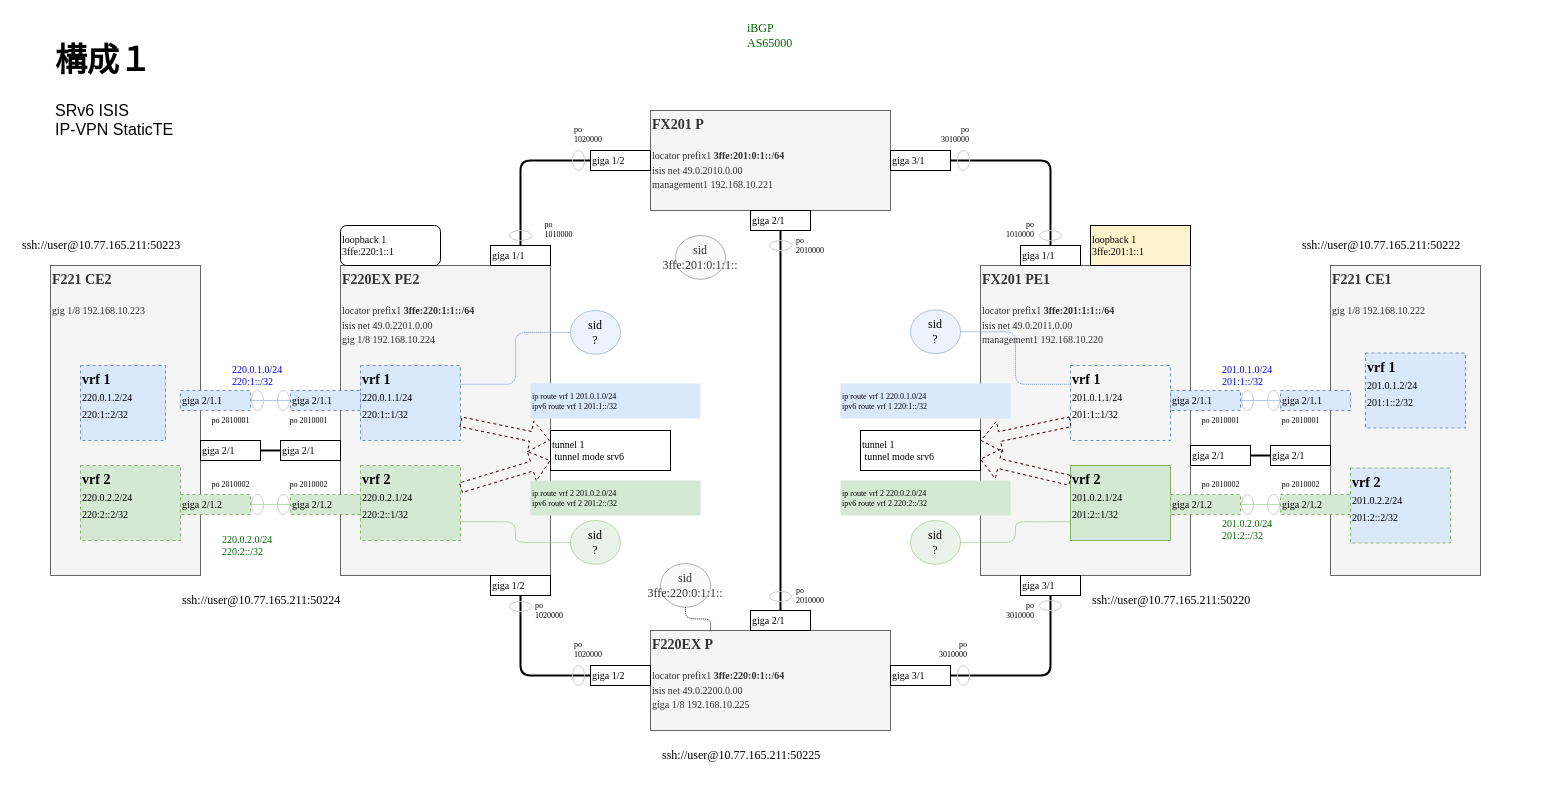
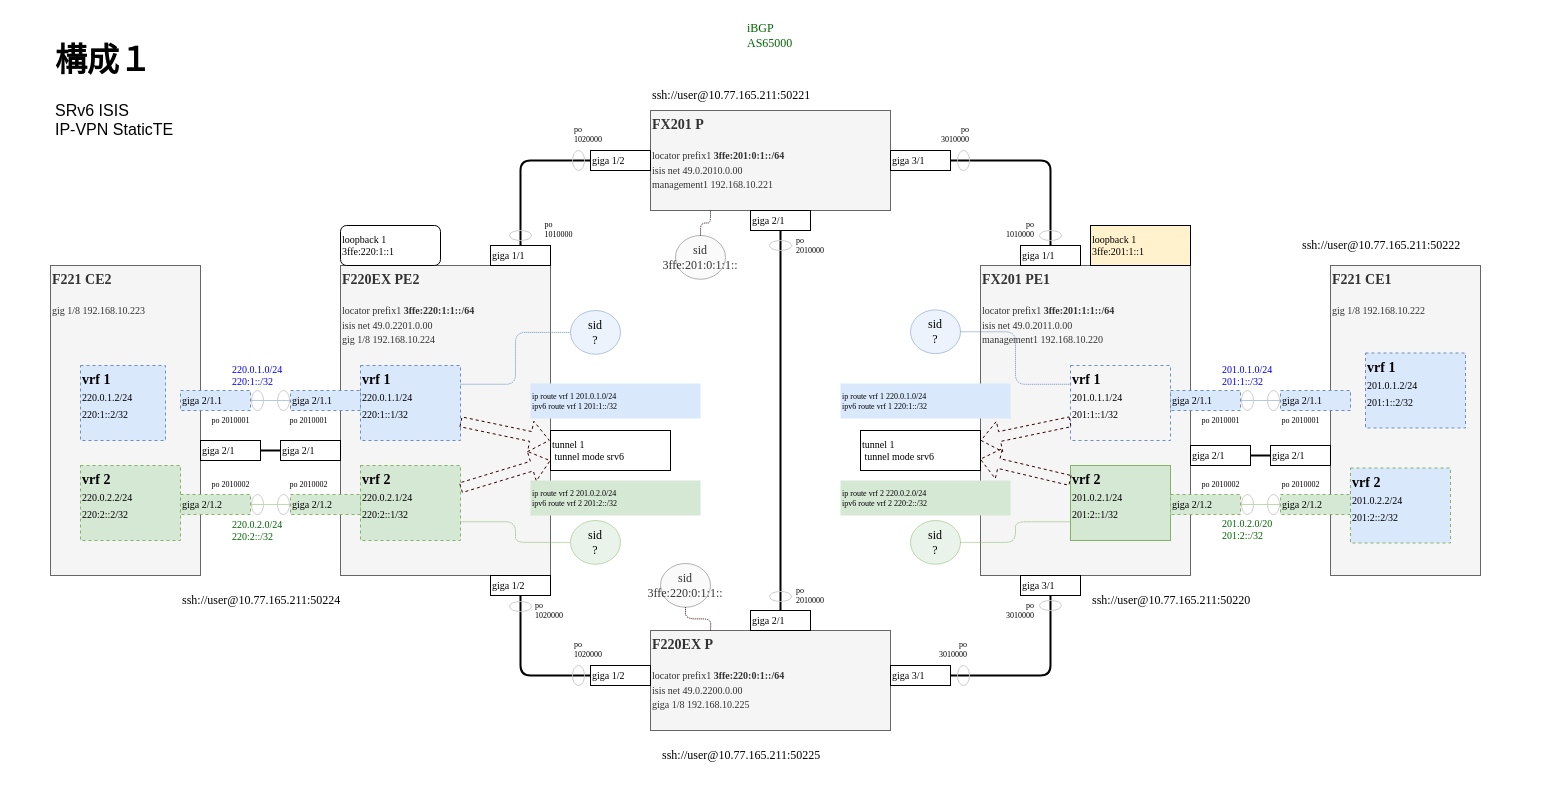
none -> (761, 96)
none -> (707, 223)
(131, 246) -> none
(1252, 530) -> (1252, 530)
(266, 546) -> (276, 531)
